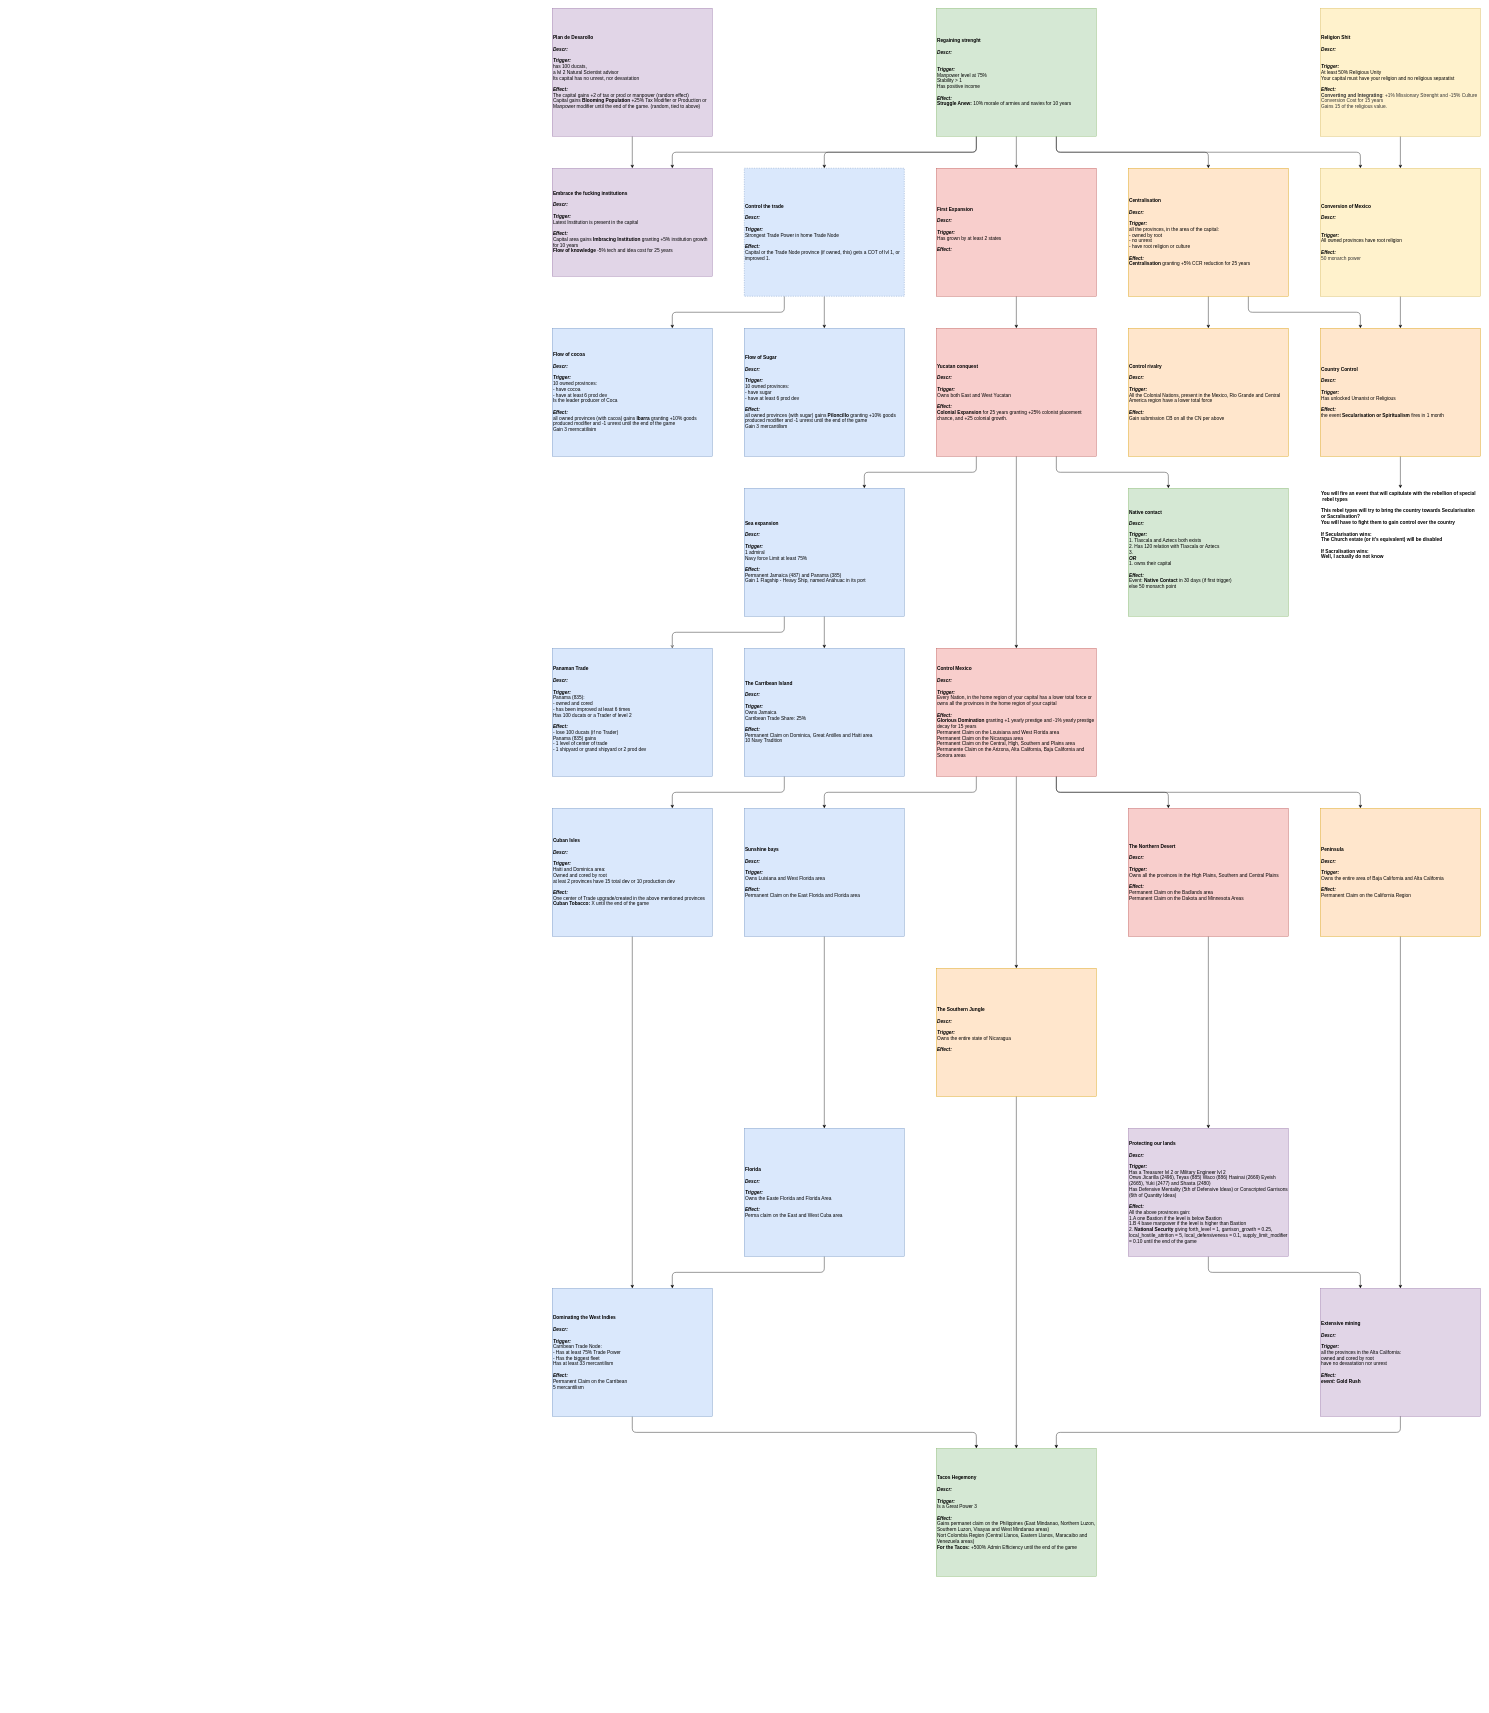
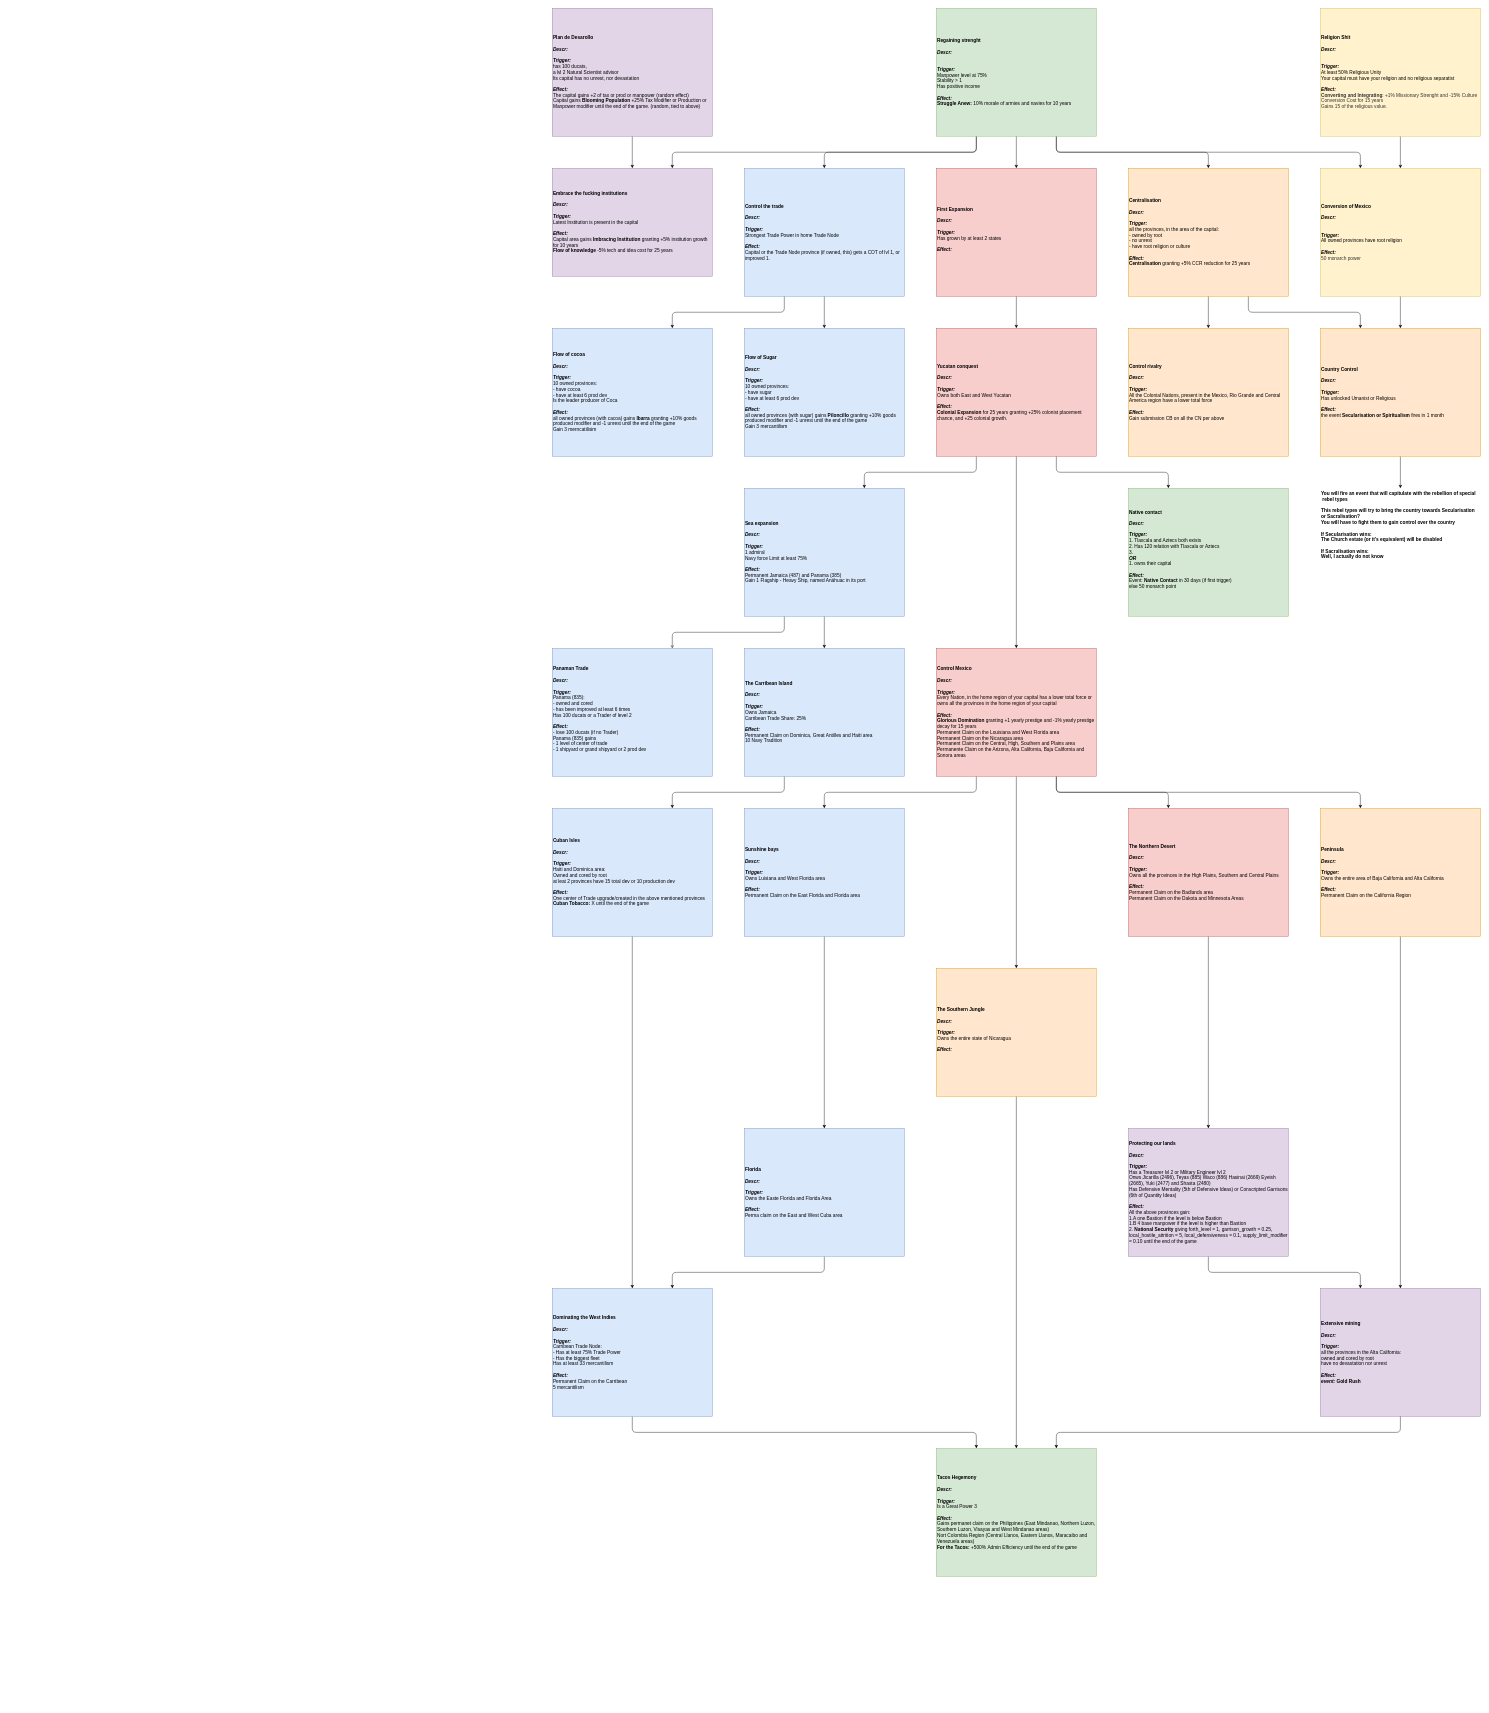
(824, 232) -> (824, 232)
